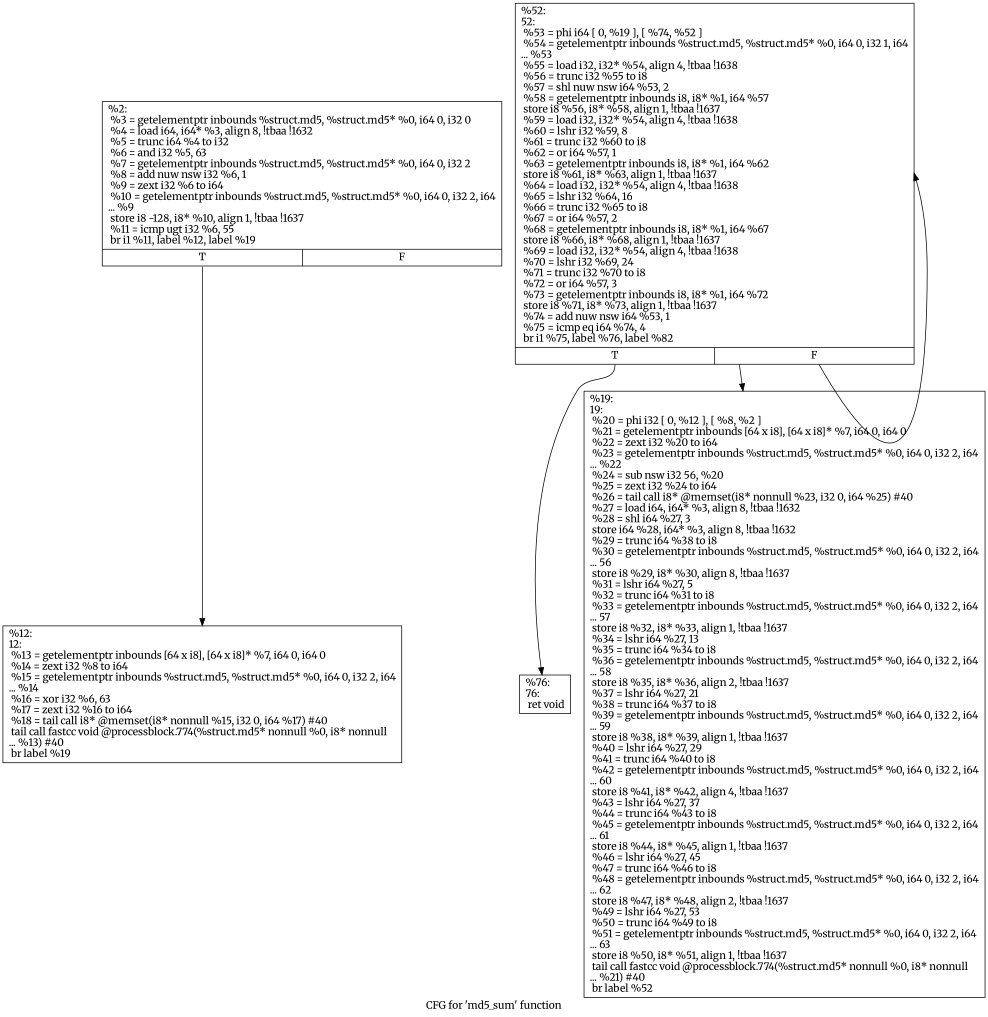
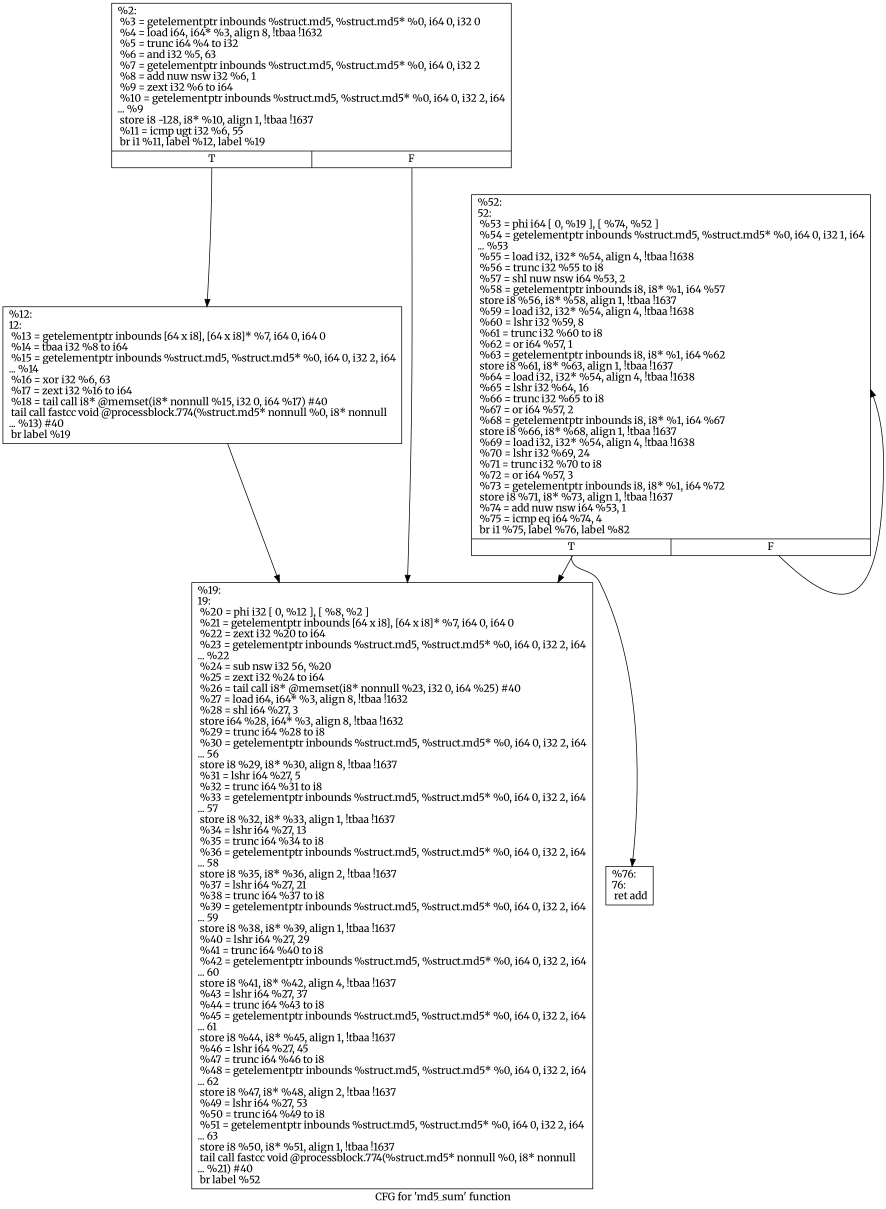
none -> (412, 372)
none -> (252, 510)
(654, 541) -> (261, 733)
(68, 667) -> (68, 348)
(545, 705) -> (630, 896)
